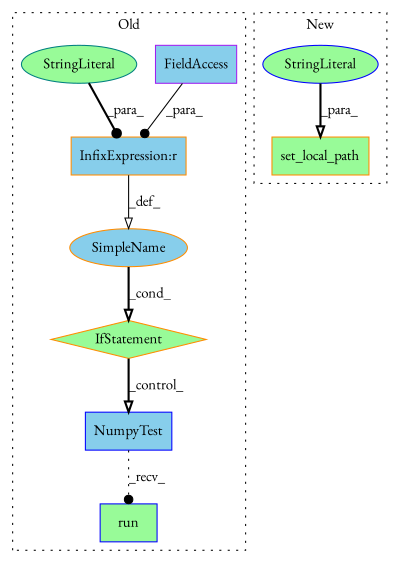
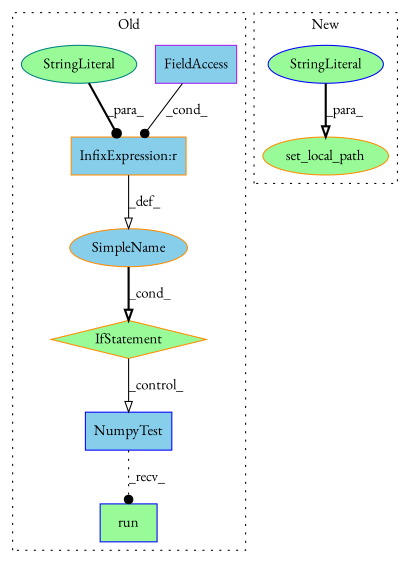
(184, 110) -> (187, 110)
(320, 156) -> (326, 156)
(129, 380) -> (129, 380)
